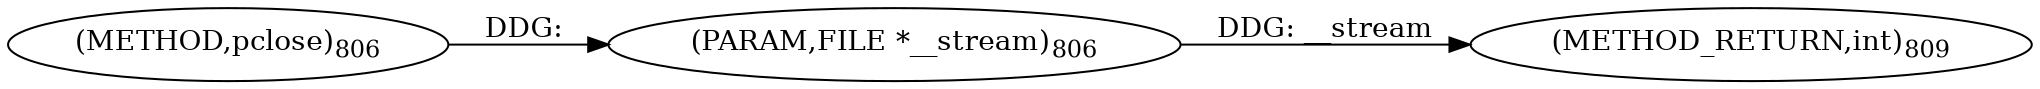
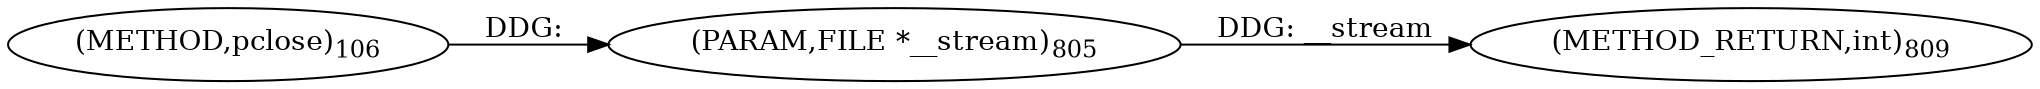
(358, 42) -> (358, 42)
(1075, 42) -> (1075, 42)
